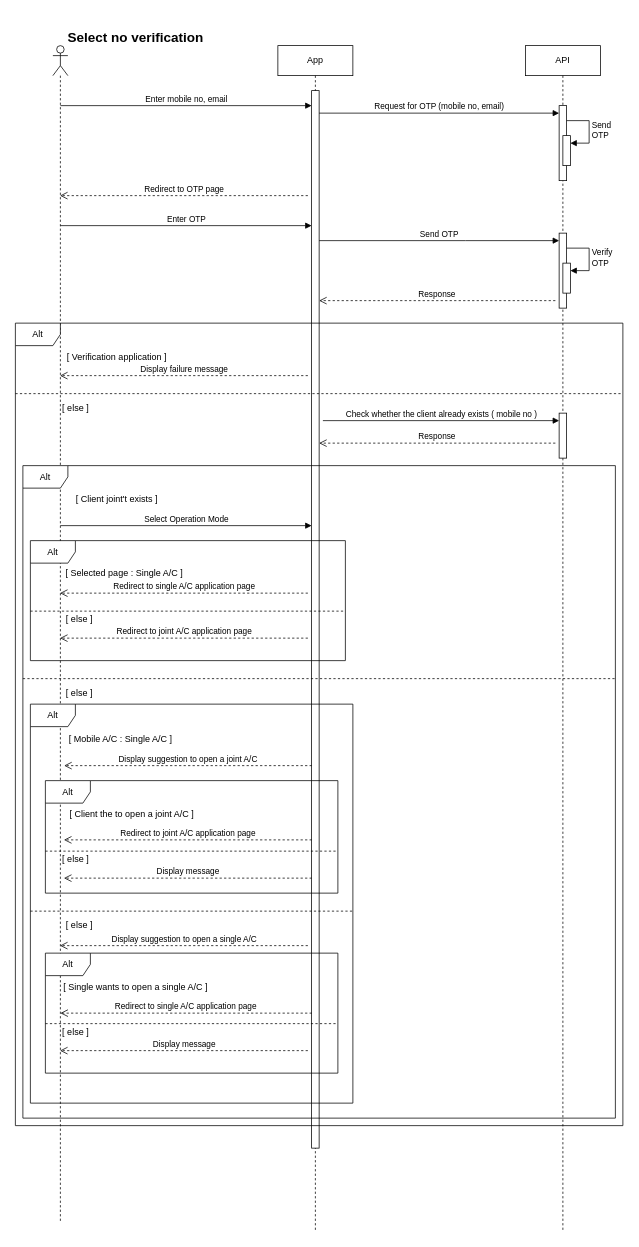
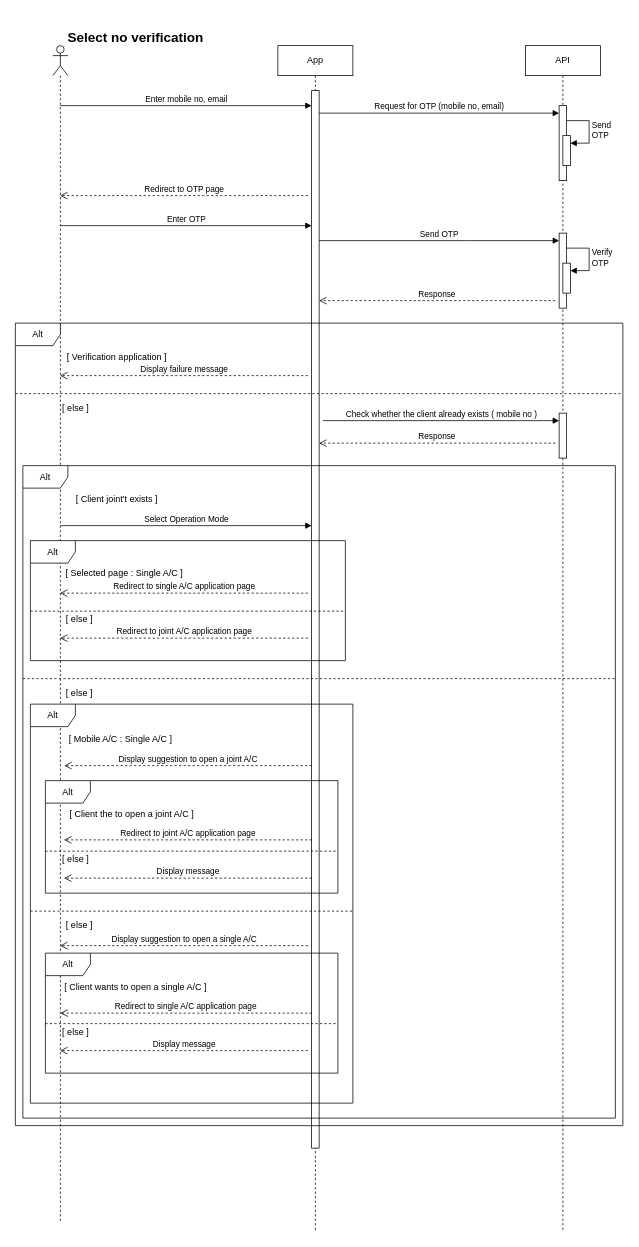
(136, 987) -> (136, 987)
